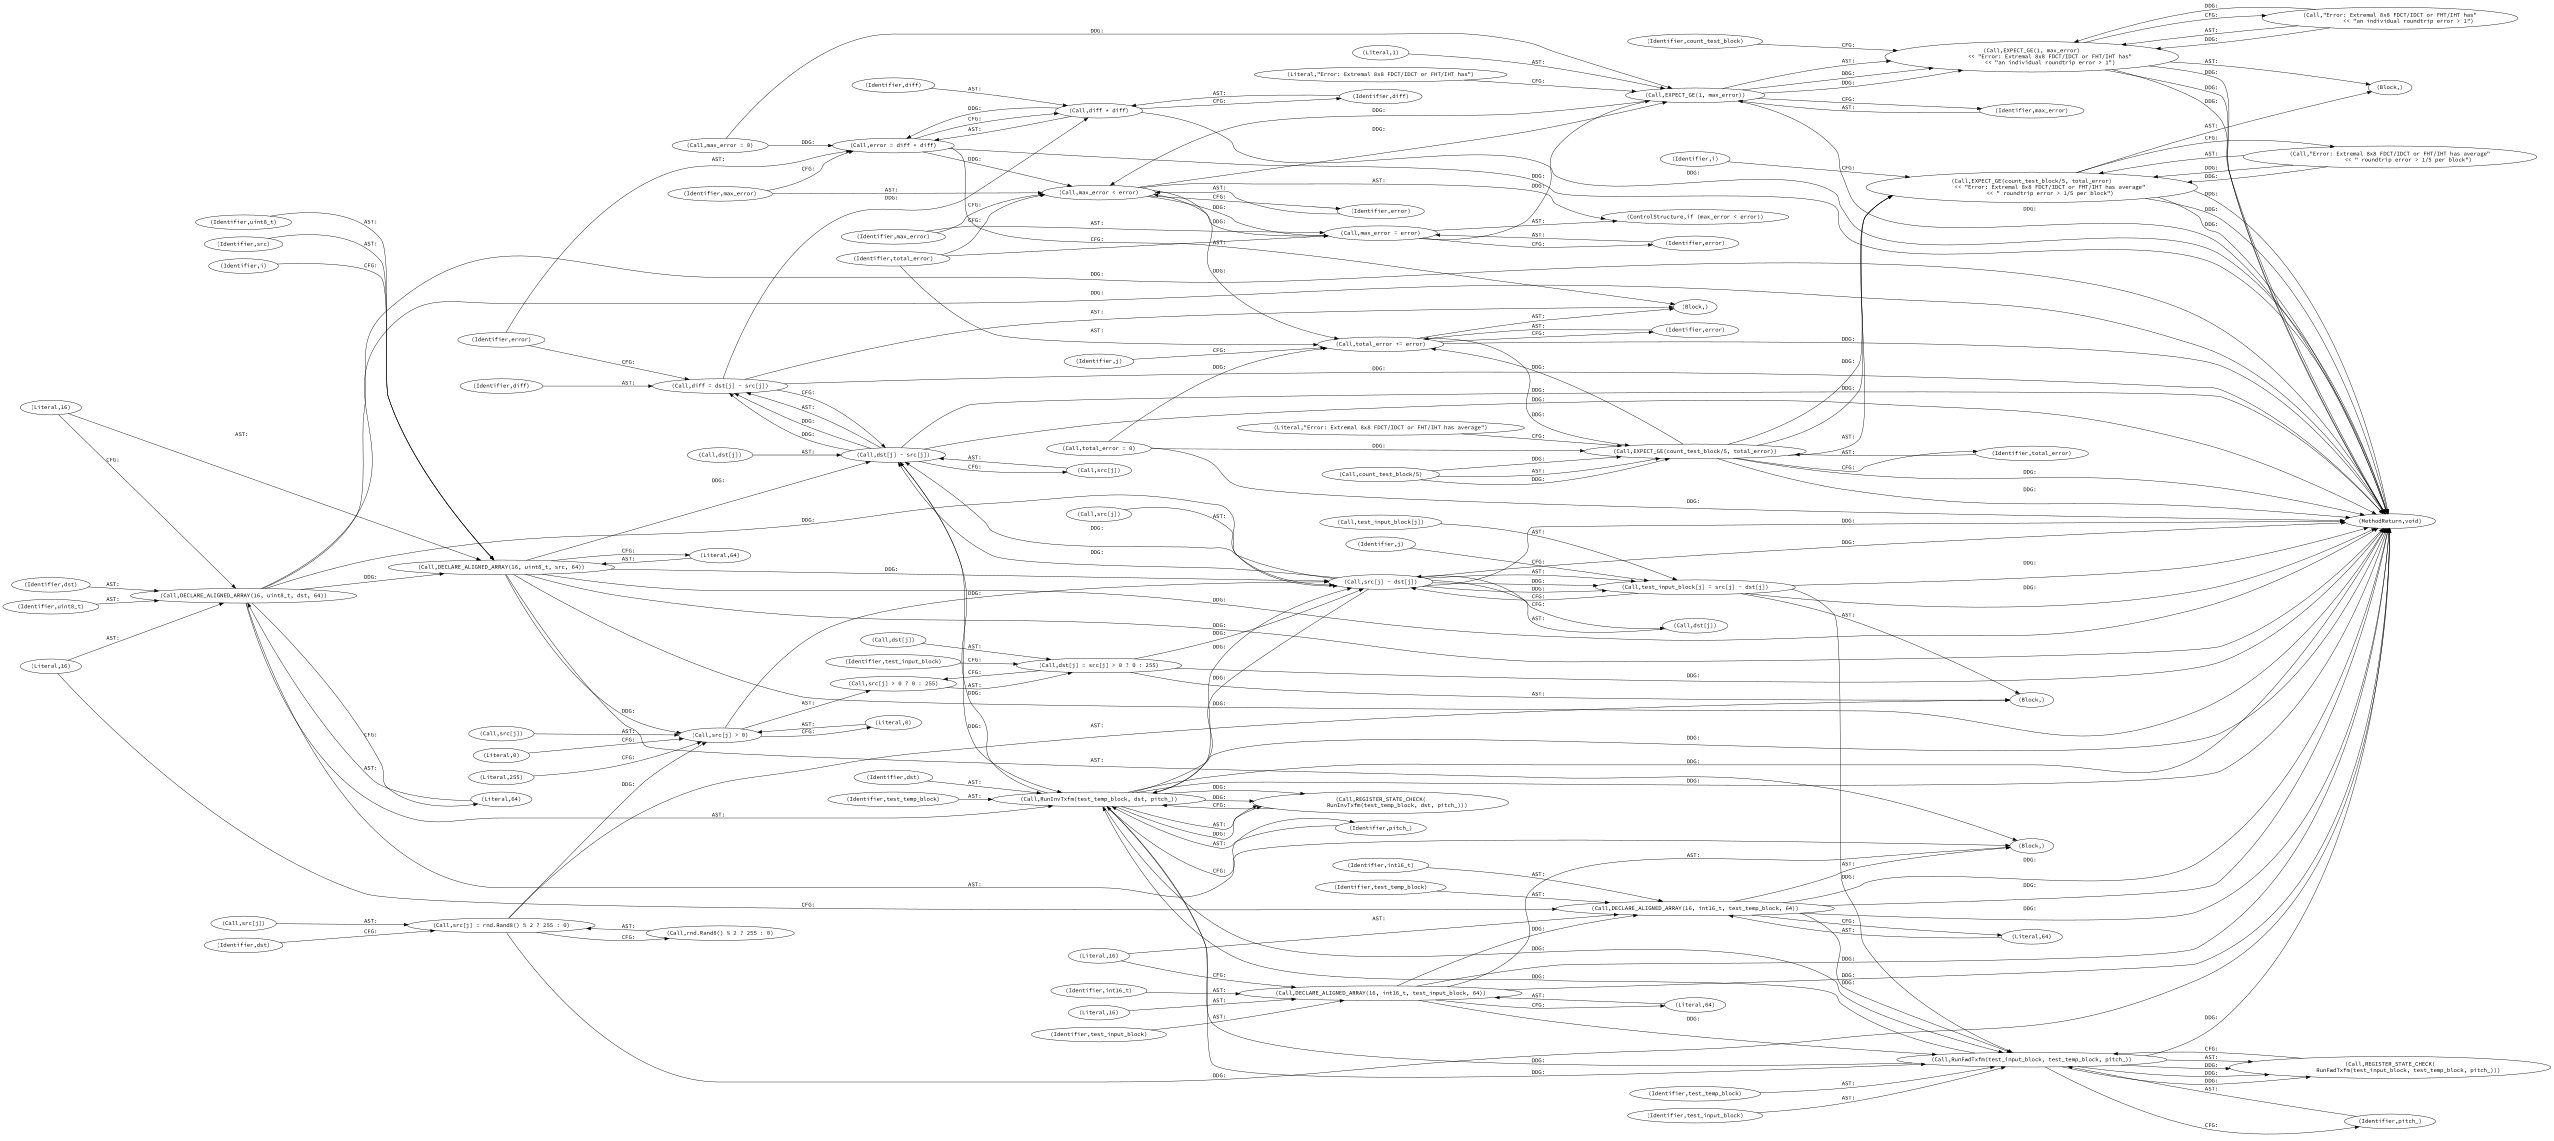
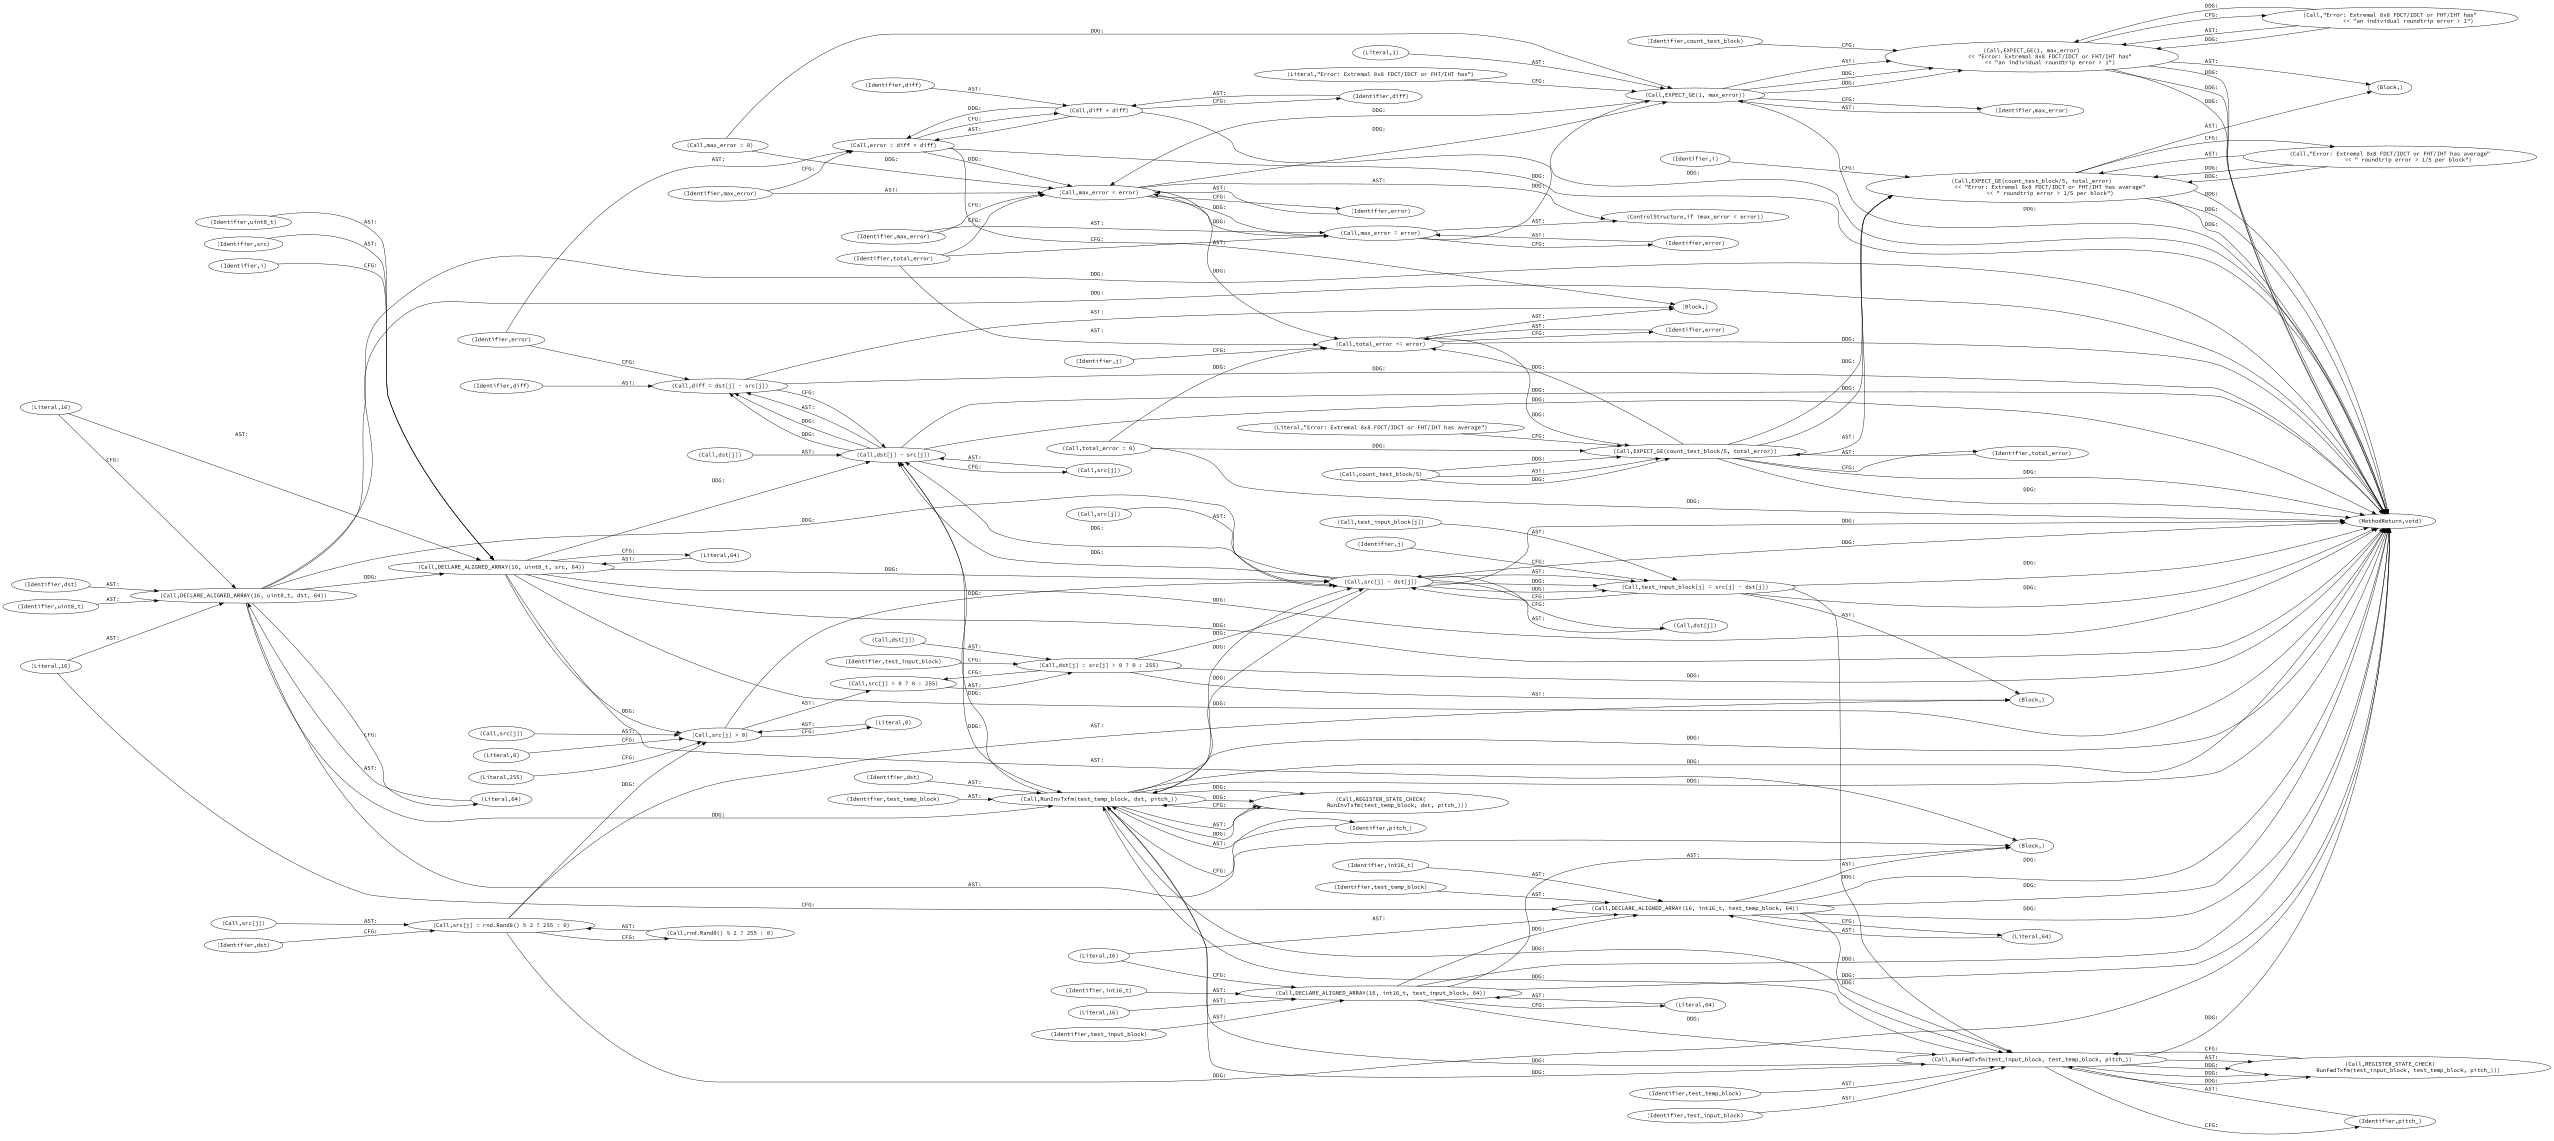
(798, 146) -> (900, 172)
(873, 210) -> none
(720, 815) -> (720, 815)
